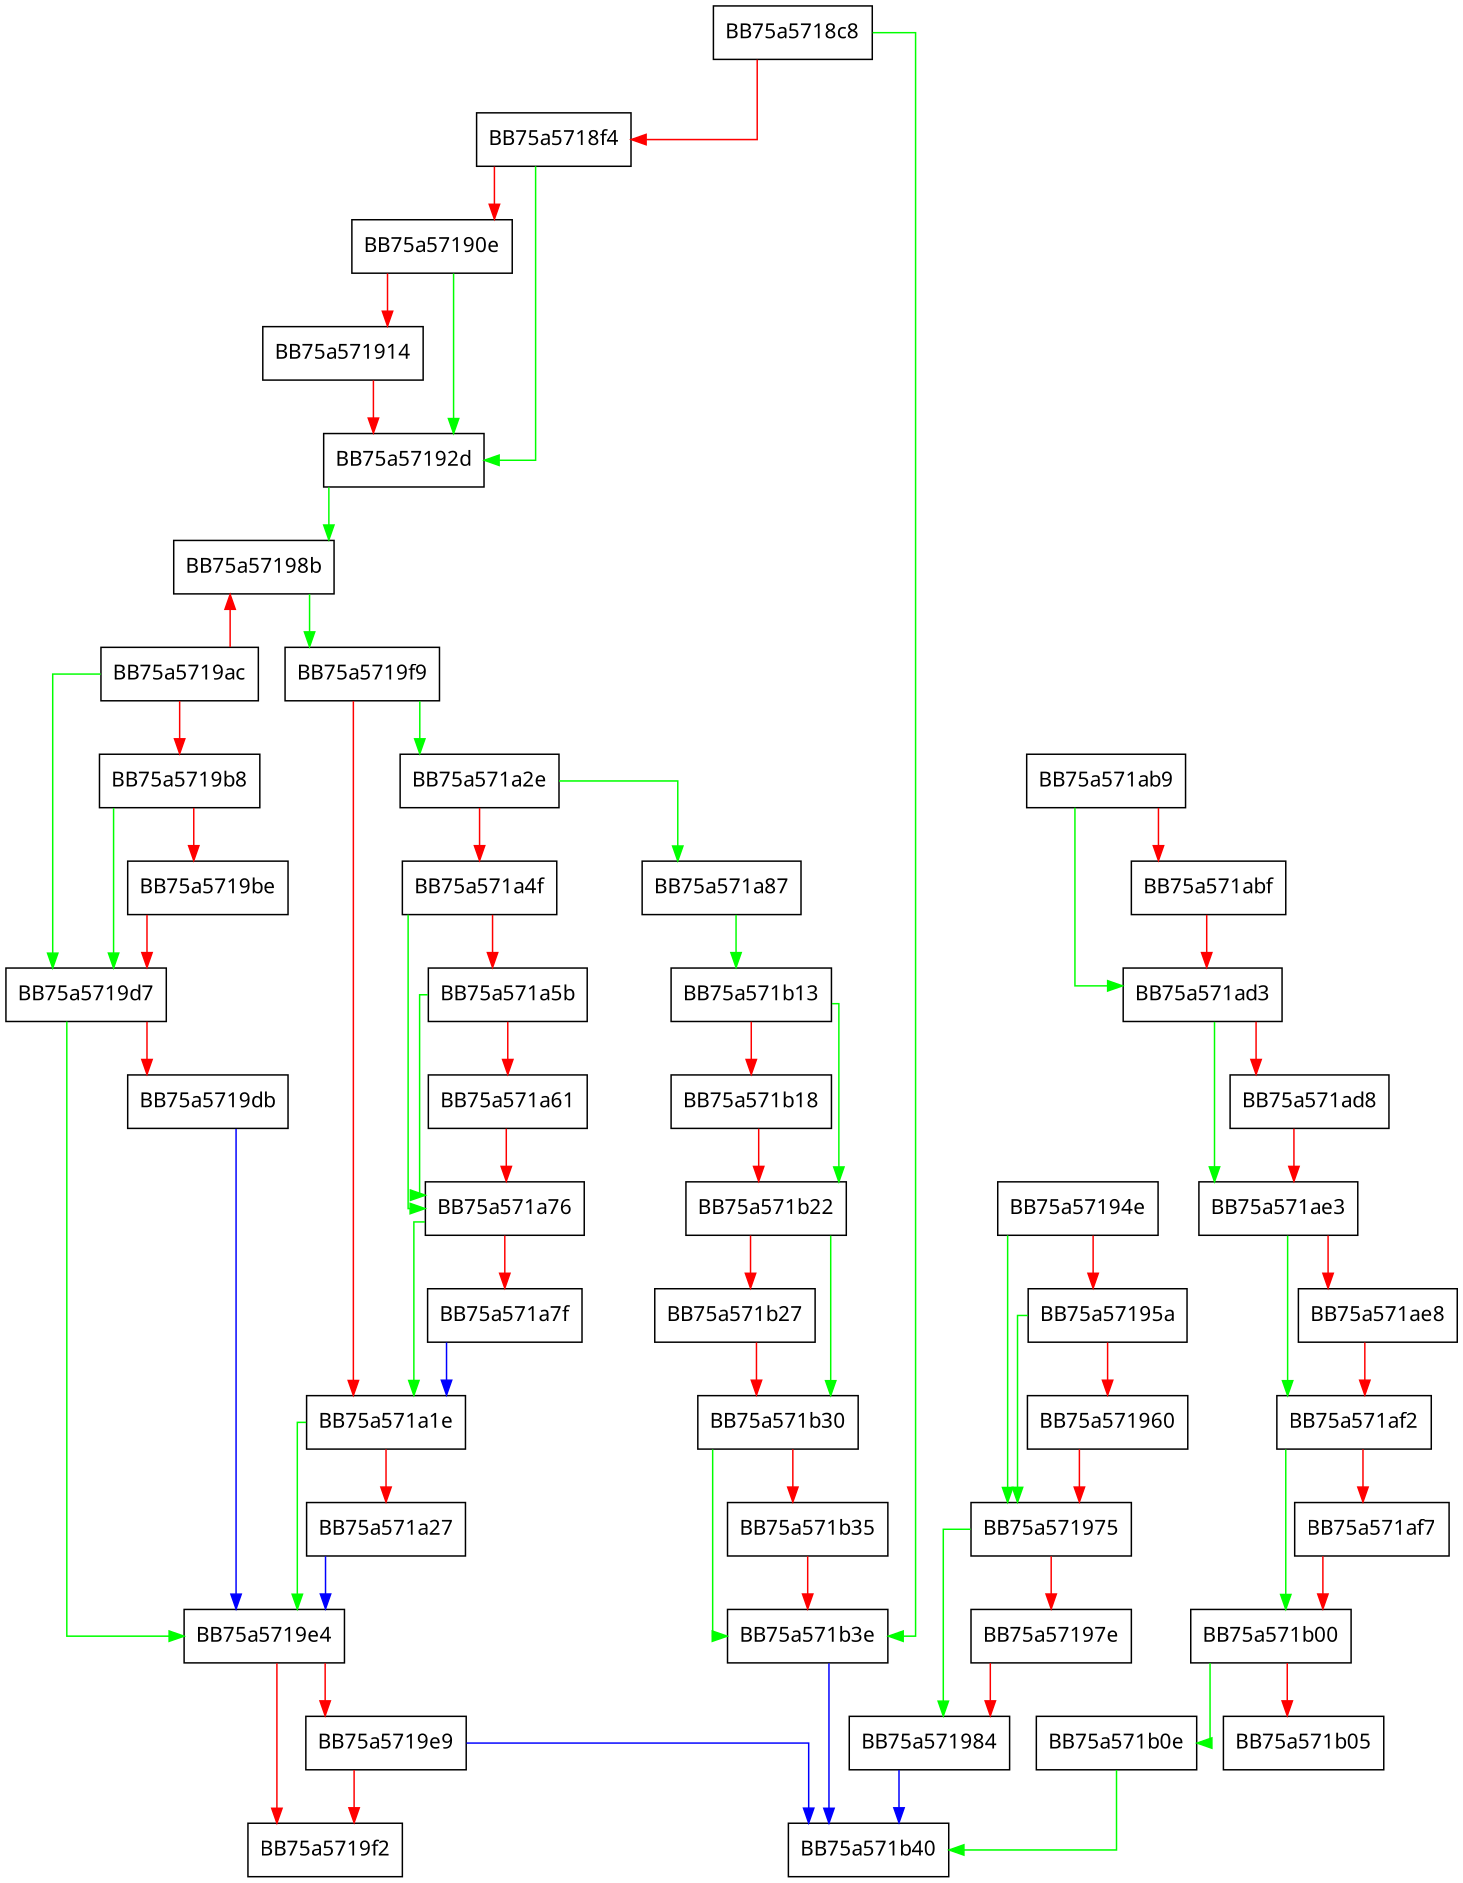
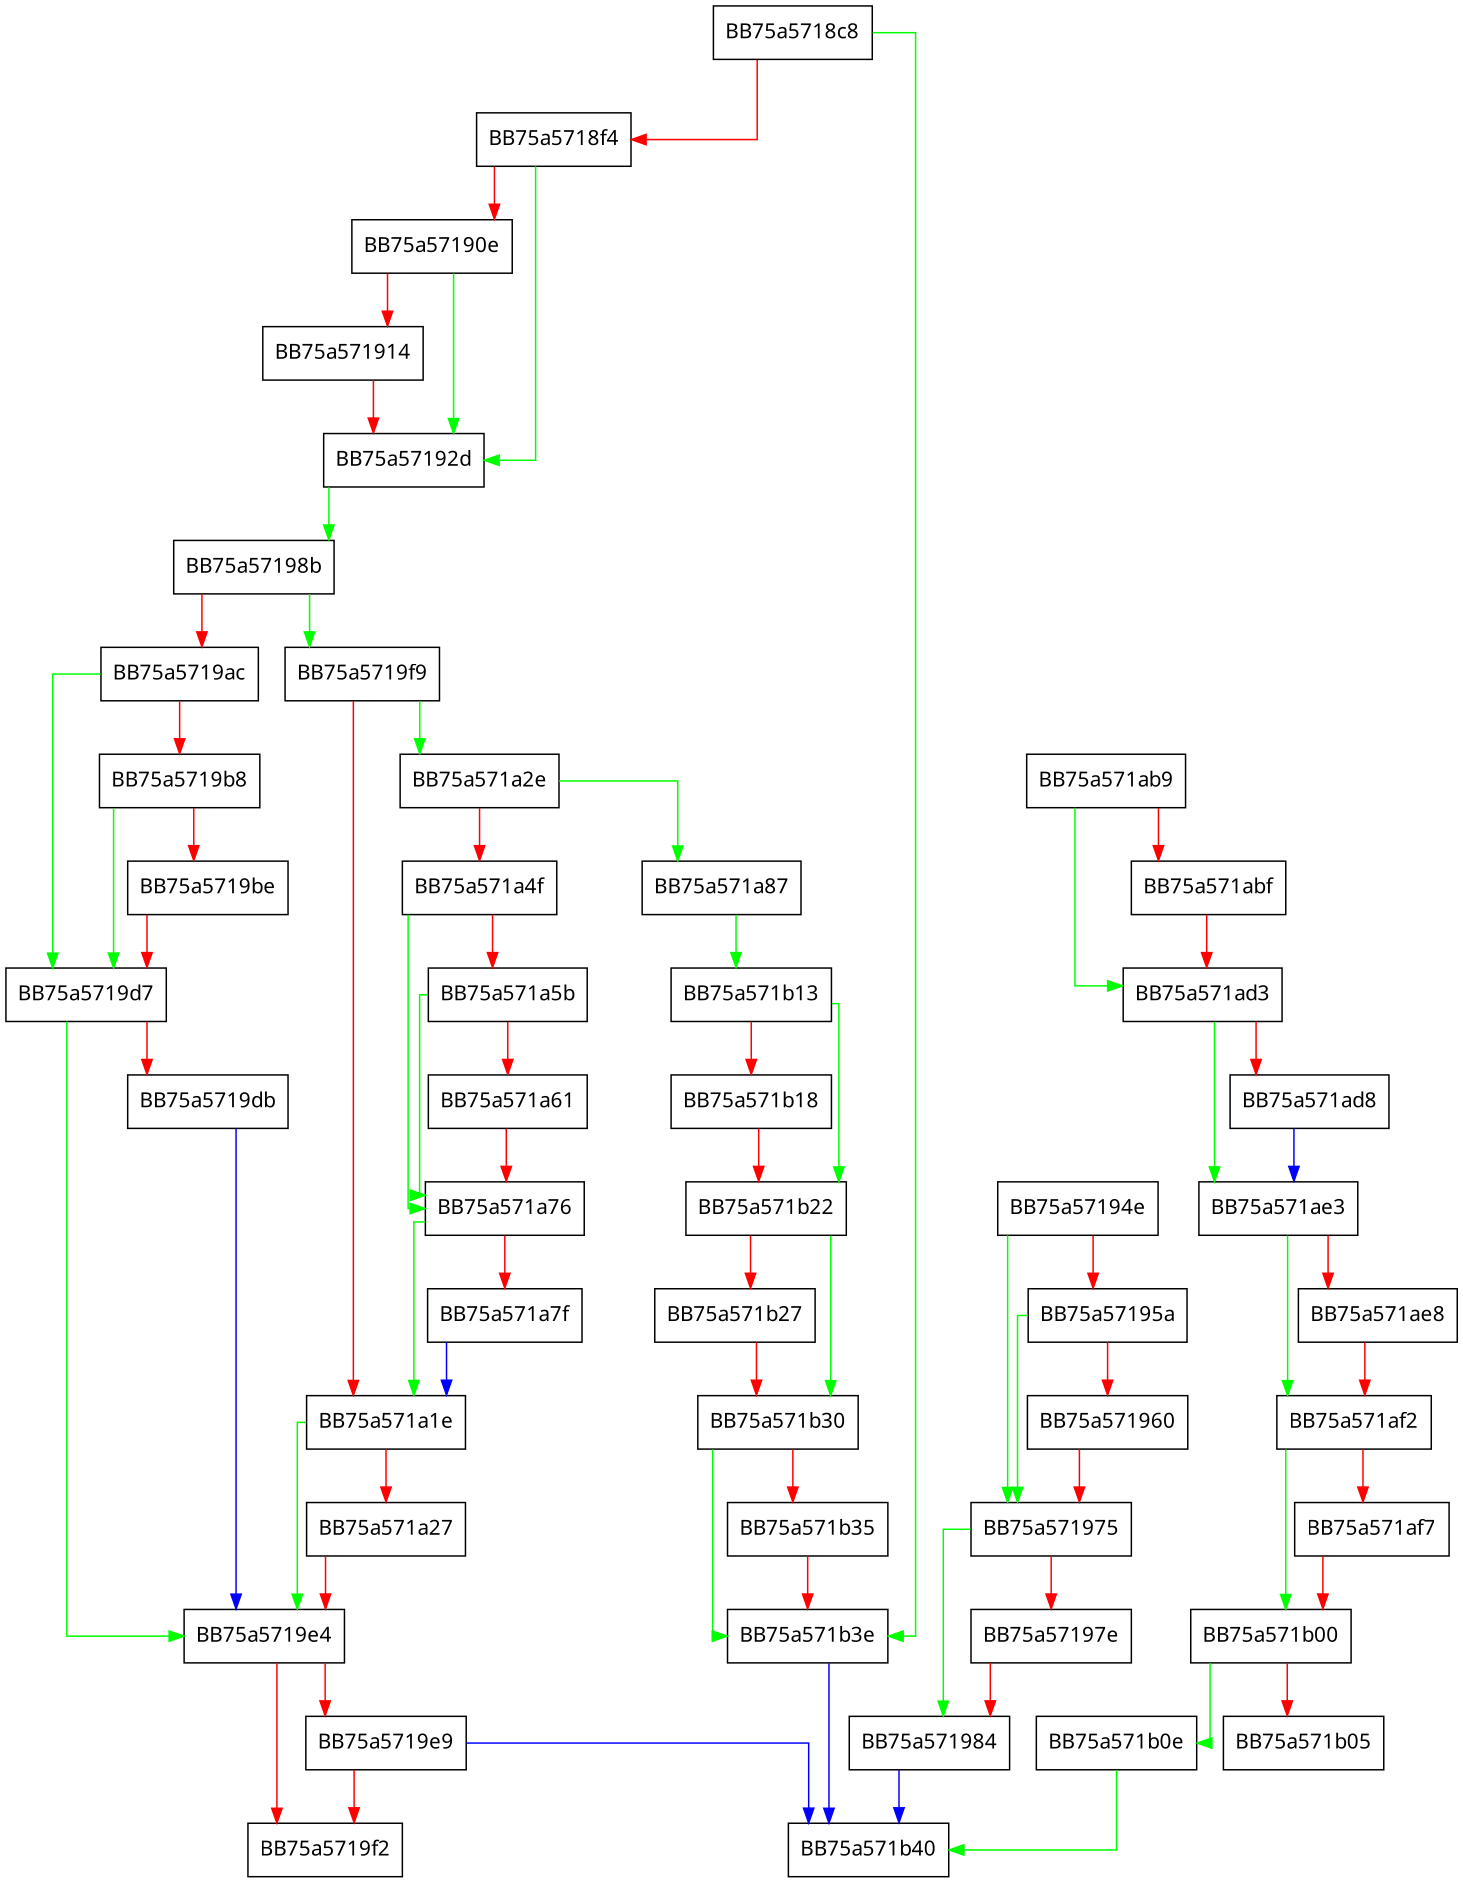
(230, 628) -> (202, 613)
(1294, 1148) -> (1294, 1148)
(326, 1575) -> (326, 1575)
